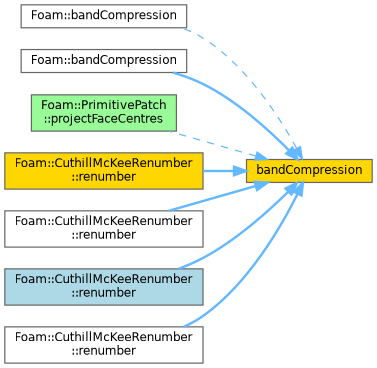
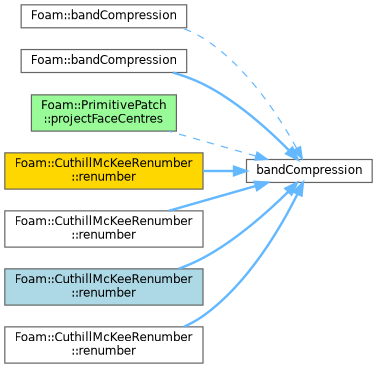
(309, 171) -> (309, 171)
